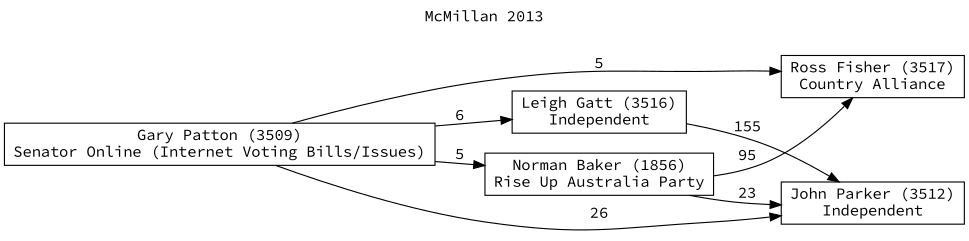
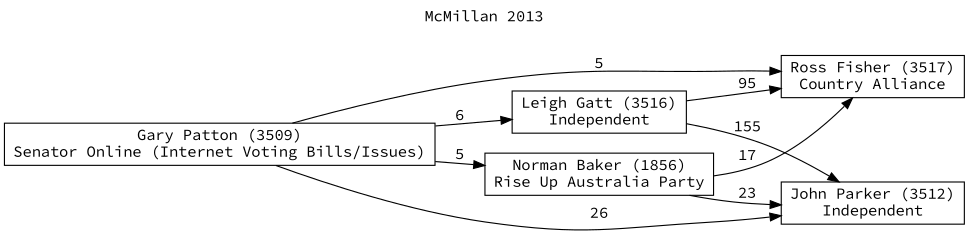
none -> (728, 95)
(747, 156) -> (747, 156)
